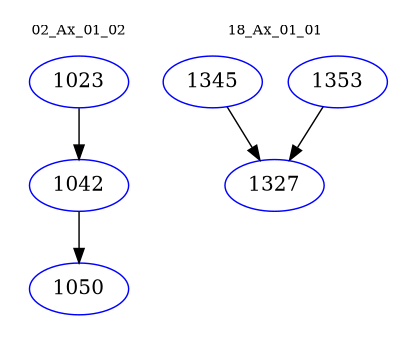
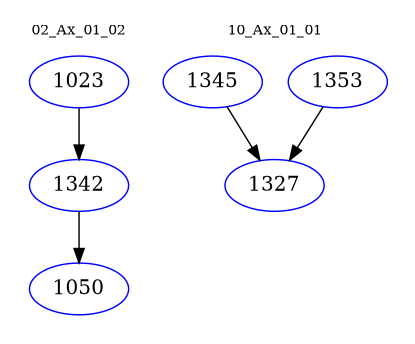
(275, 31) -> (275, 31)
(79, 185) -> (79, 185)
